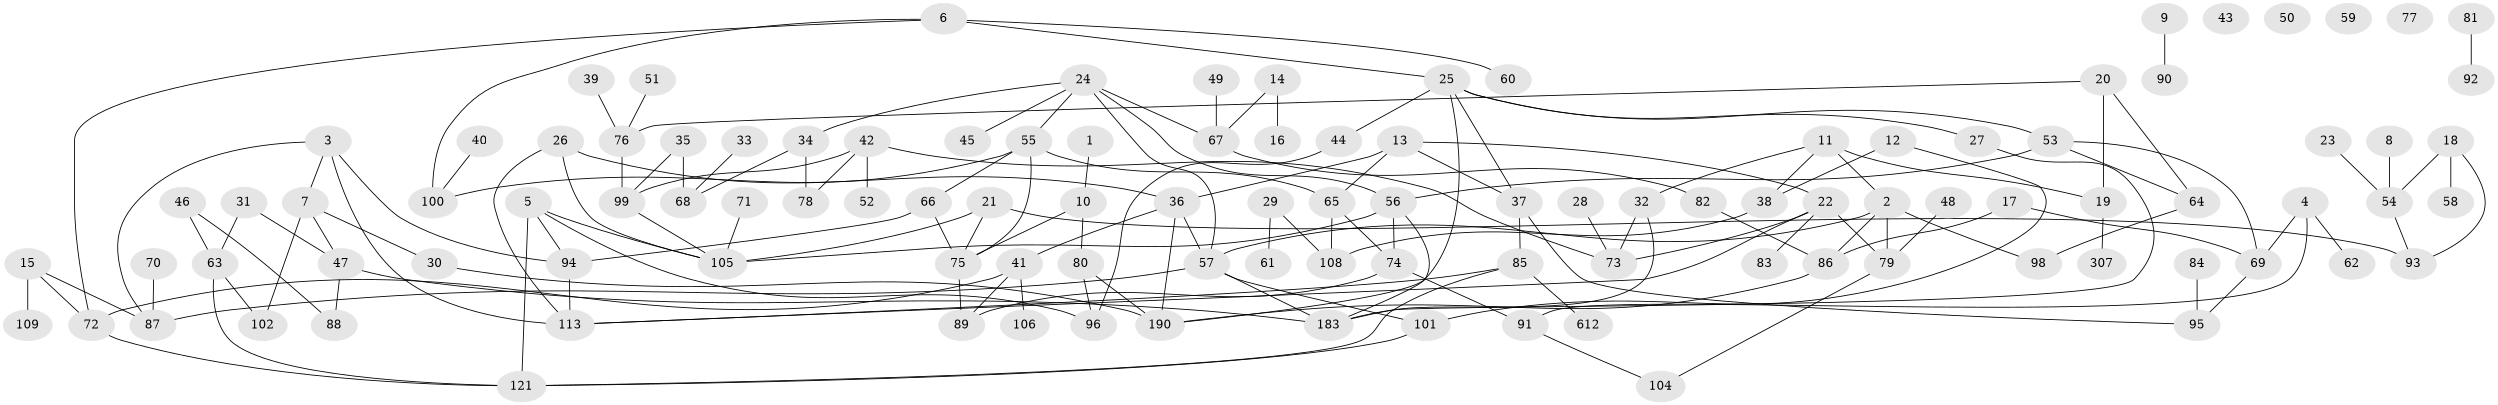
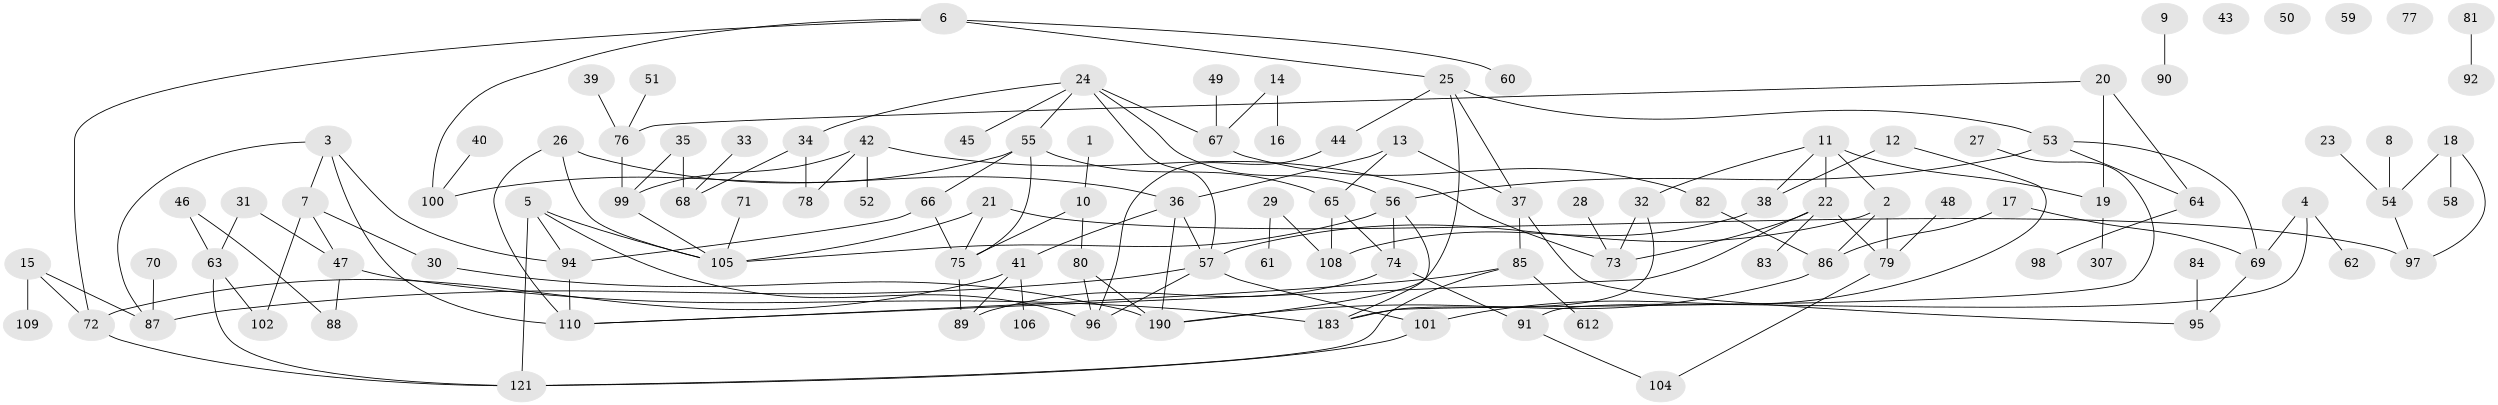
(1834, 116) -> none
(1618, 154) -> (1826, 167)
(1962, 235) -> none
(2413, 264) -> (2413, 264)
(1280, 301) -> (1150, 295)
(570, 325) -> (570, 325)
